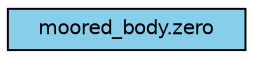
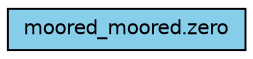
(127, 29) -> (127, 29)
